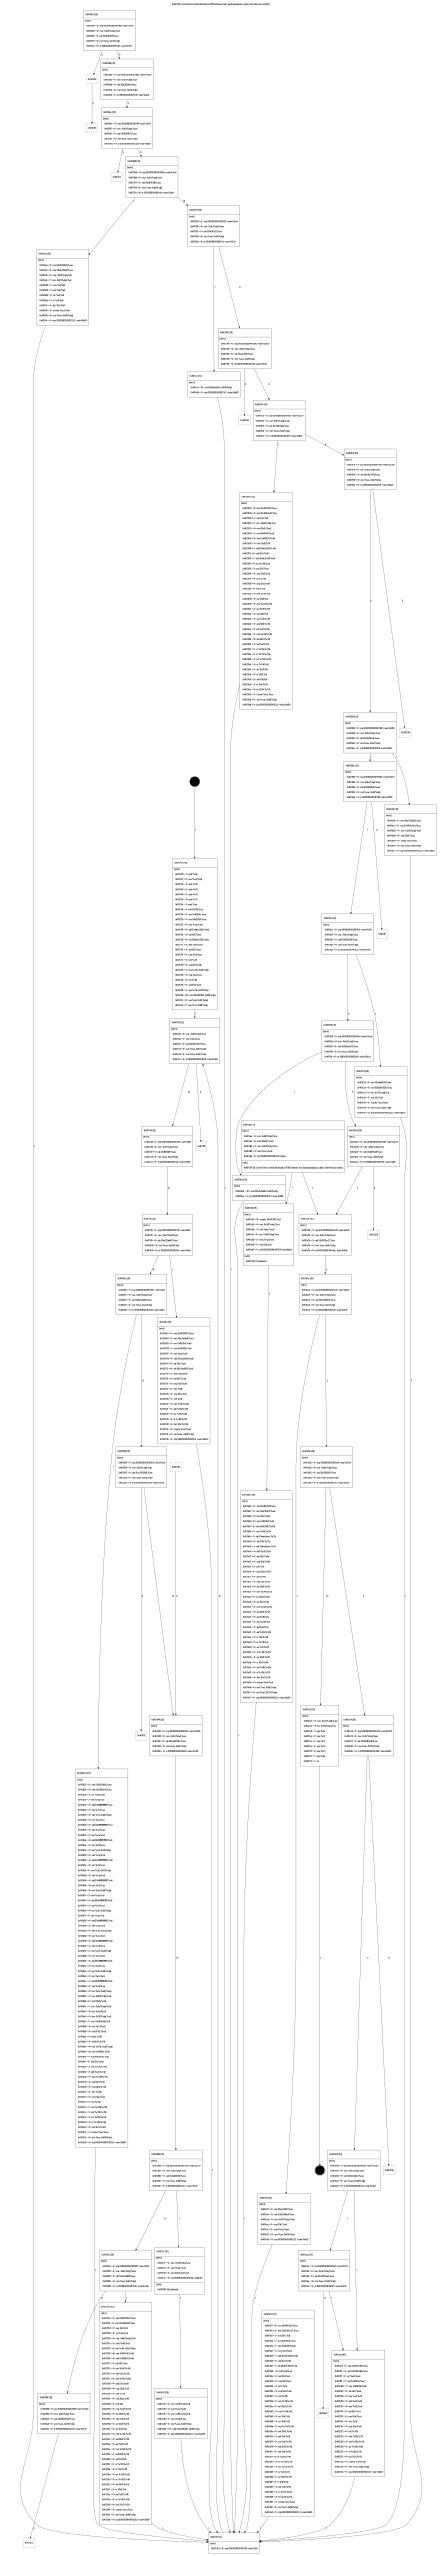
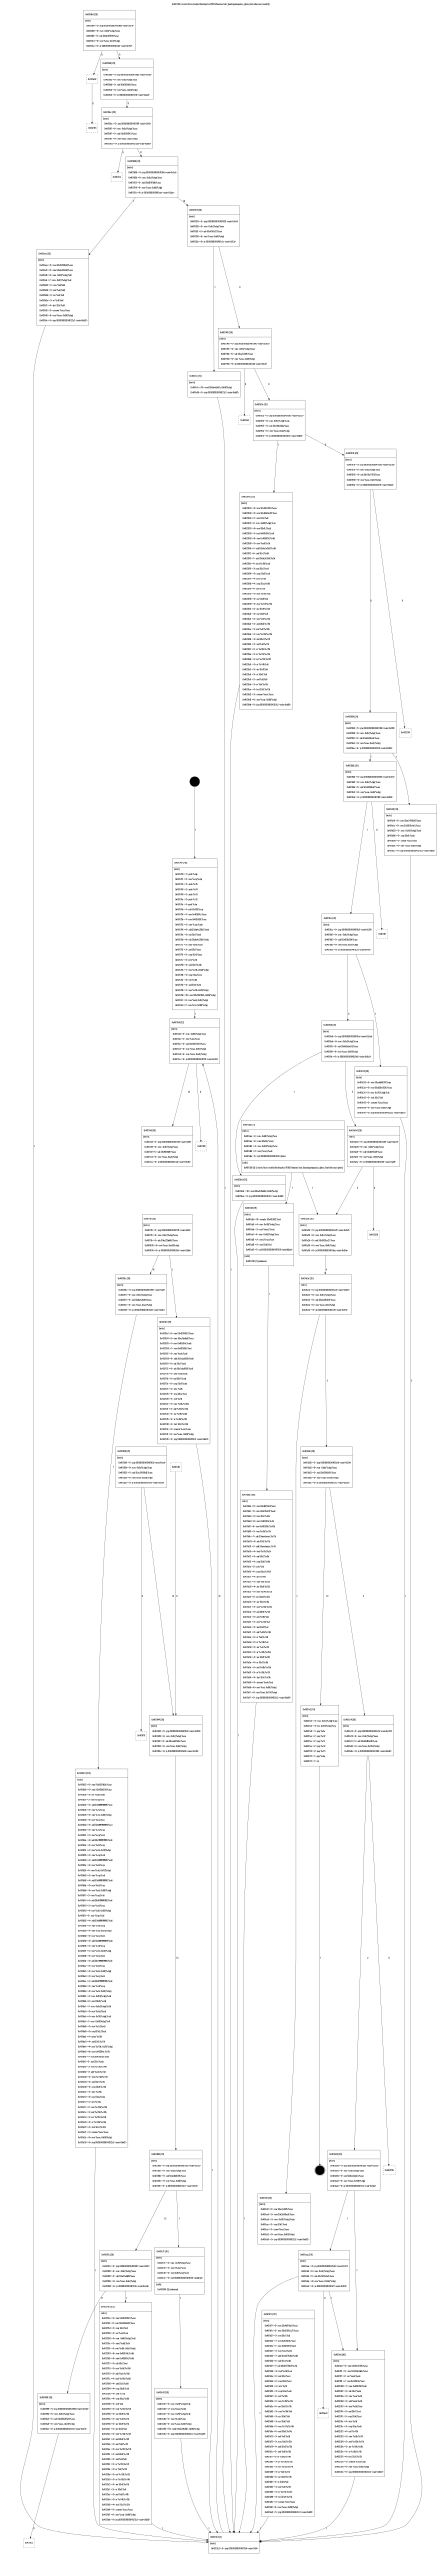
(167, 1190) -> none
(141, 1380) -> none
(251, 2386) -> (254, 2393)
